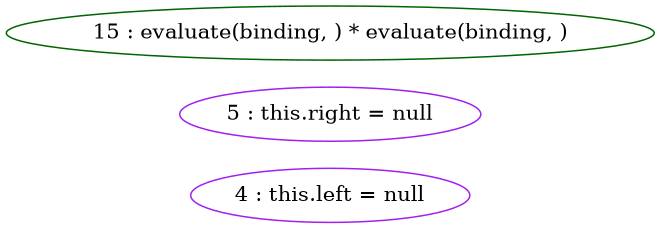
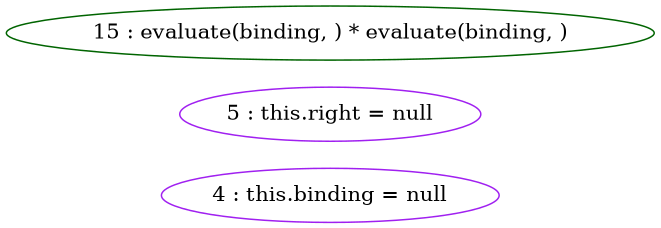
(330, 195) -> (330, 195)
